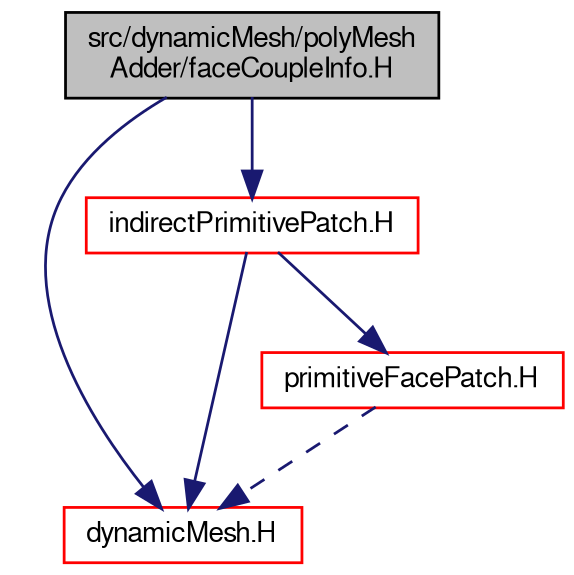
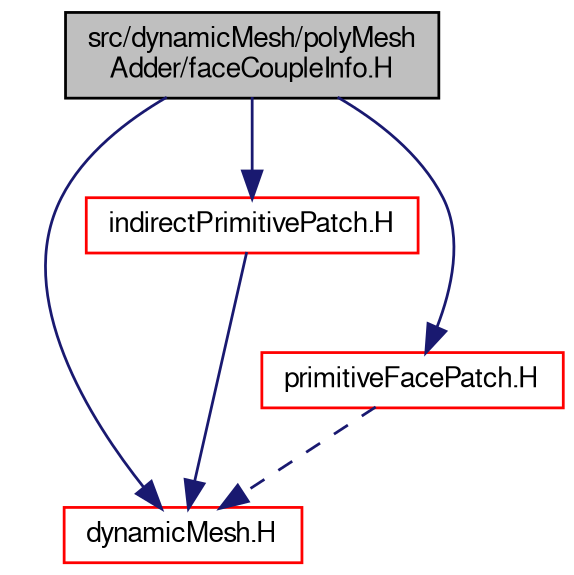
(322, 293) -> (439, 192)
